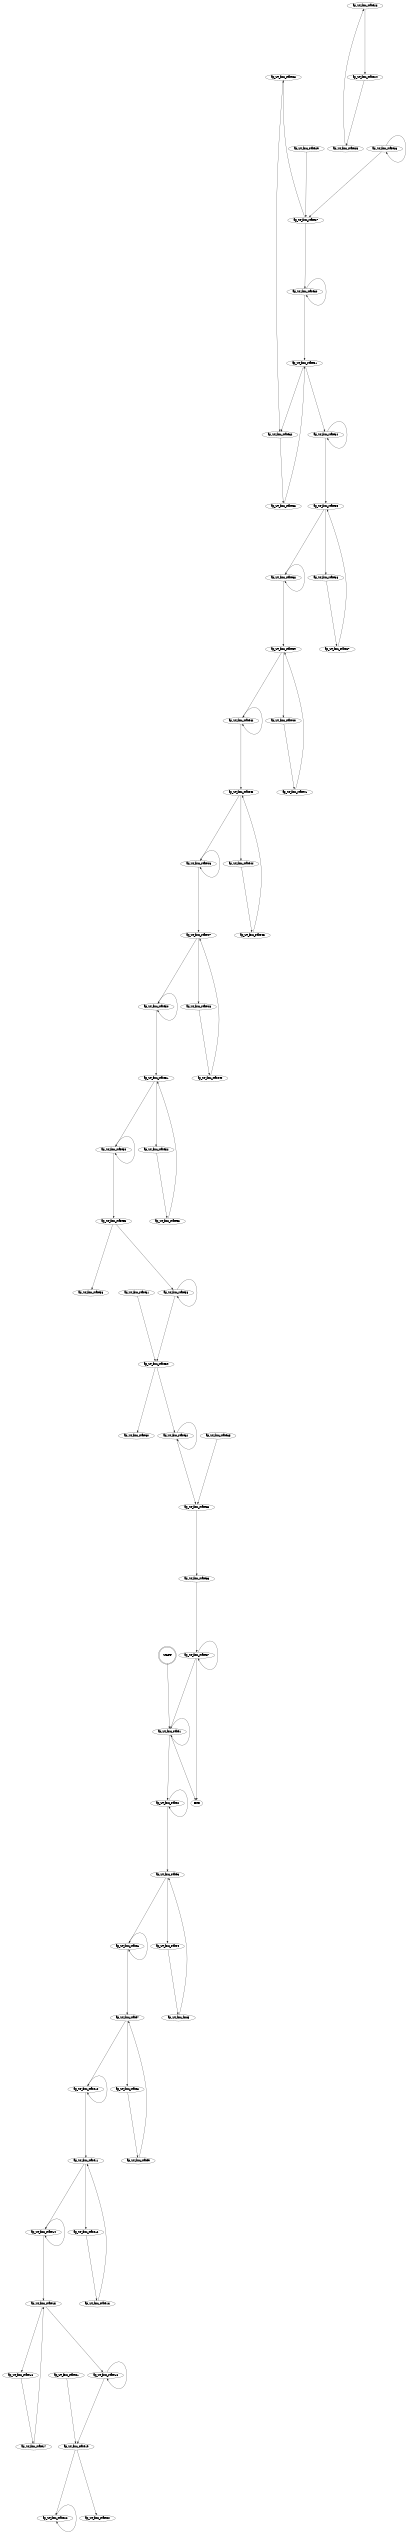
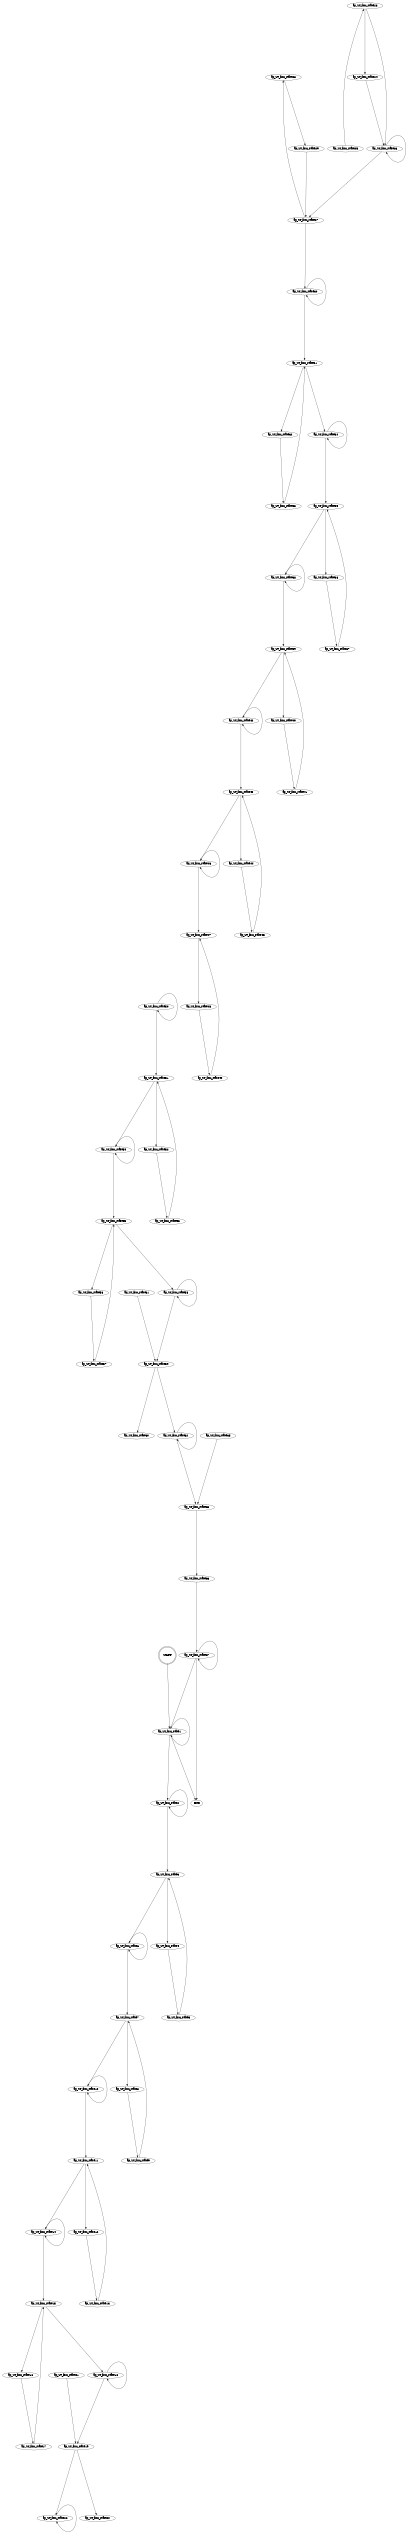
none -> (385, 75)
(356, 112) -> (375, 112)
(277, 255) -> (295, 112)
(178, 970) -> none
none -> (94, 1364)
(178, 2018) -> (178, 2018)
